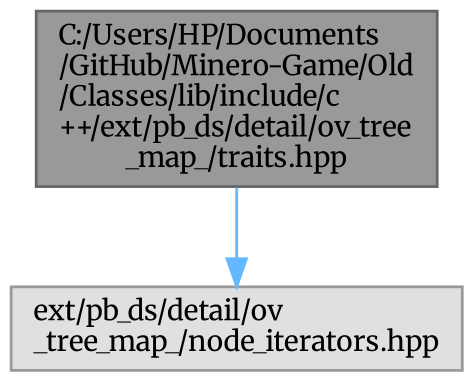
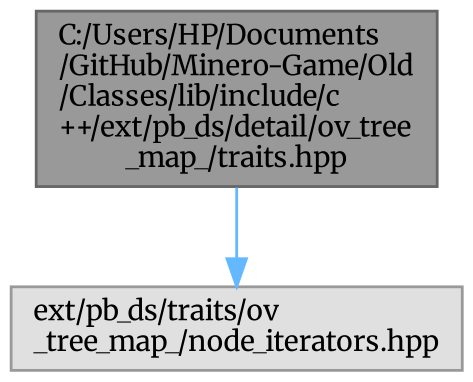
(237, 329) -> (237, 329)
